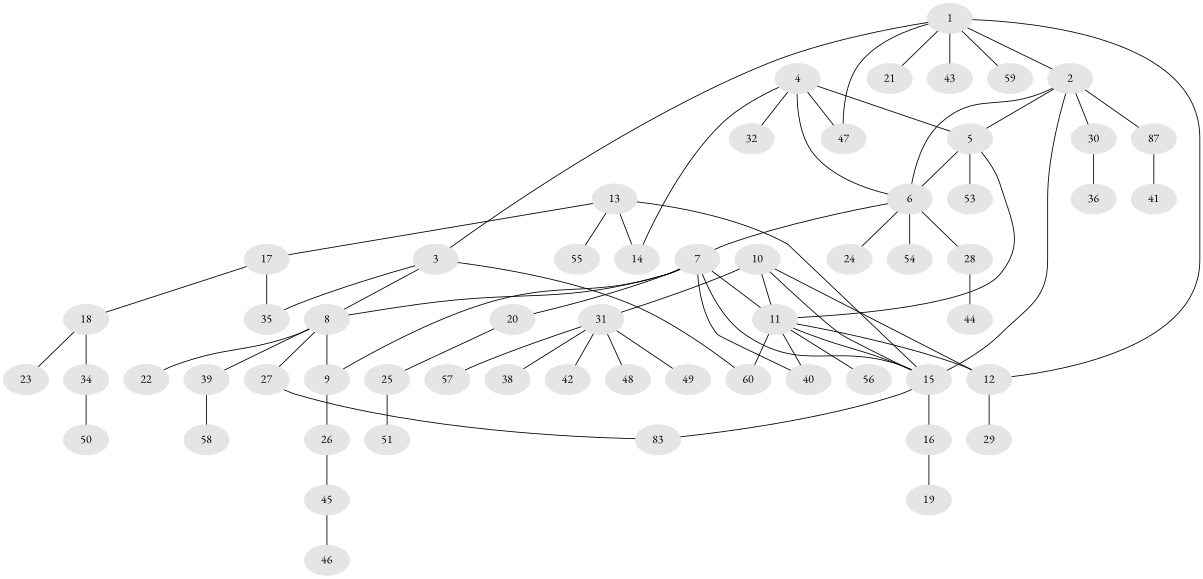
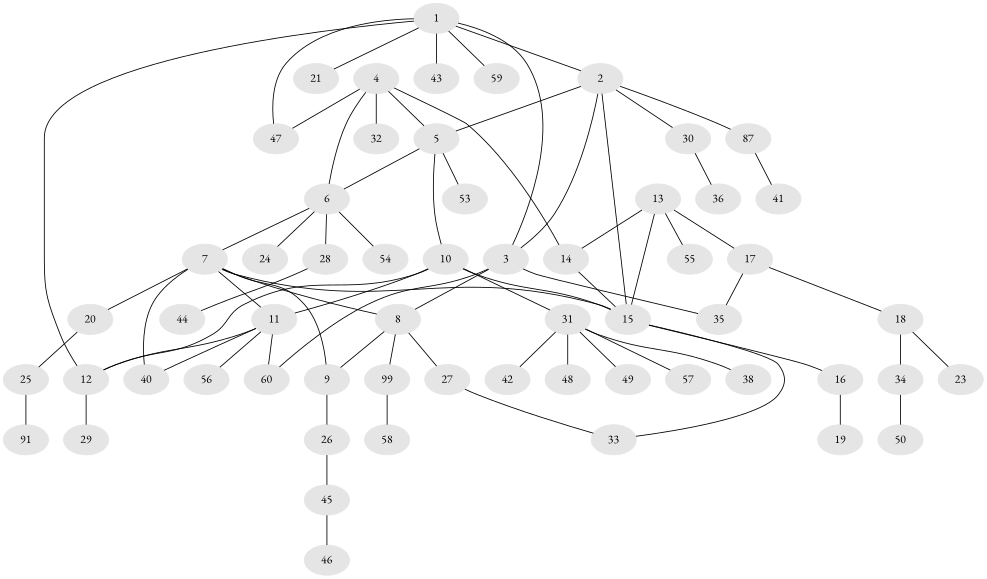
(962, 109) -> (573, 178)
(959, 295) -> (434, 199)
(853, 349) -> (590, 282)
(146, 380) -> none
(207, 380) -> (387, 380)
(387, 440) -> (26, 440)
(658, 440) -> (614, 440)
